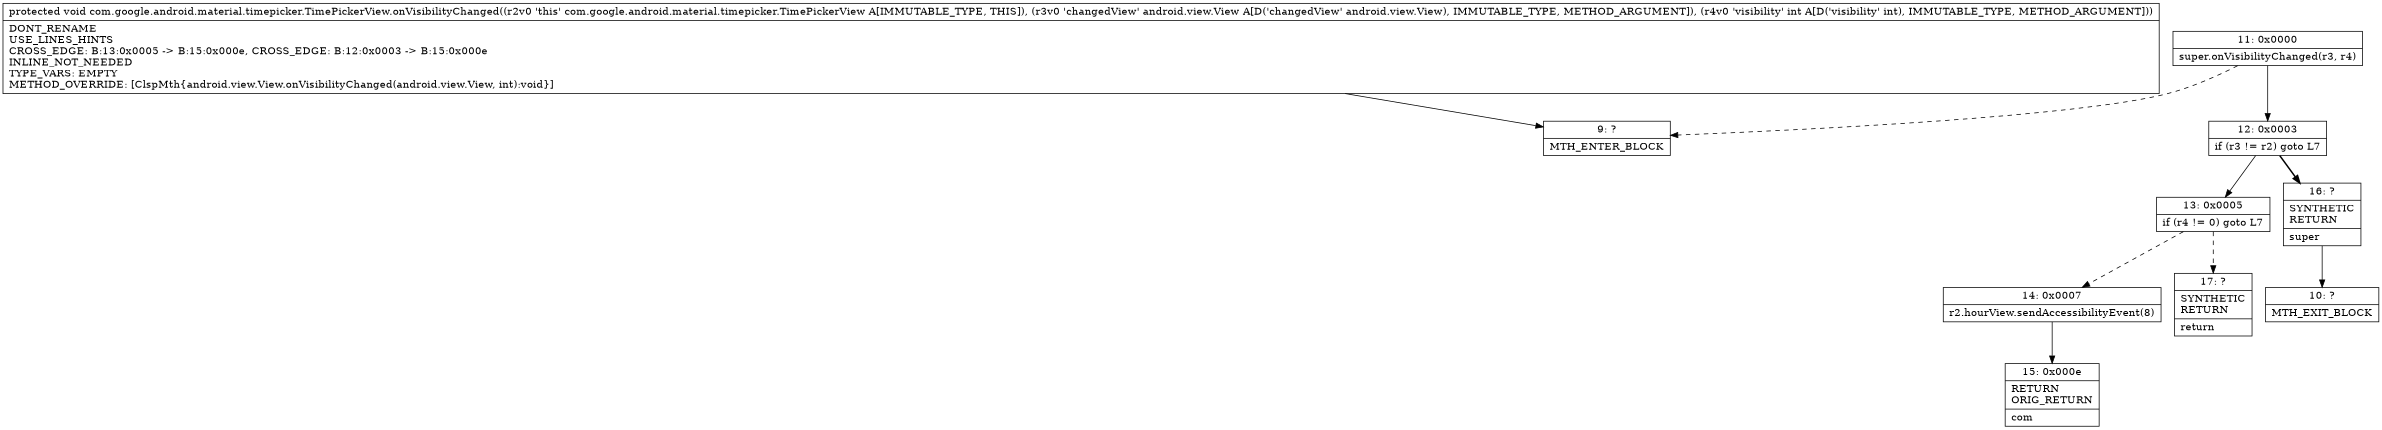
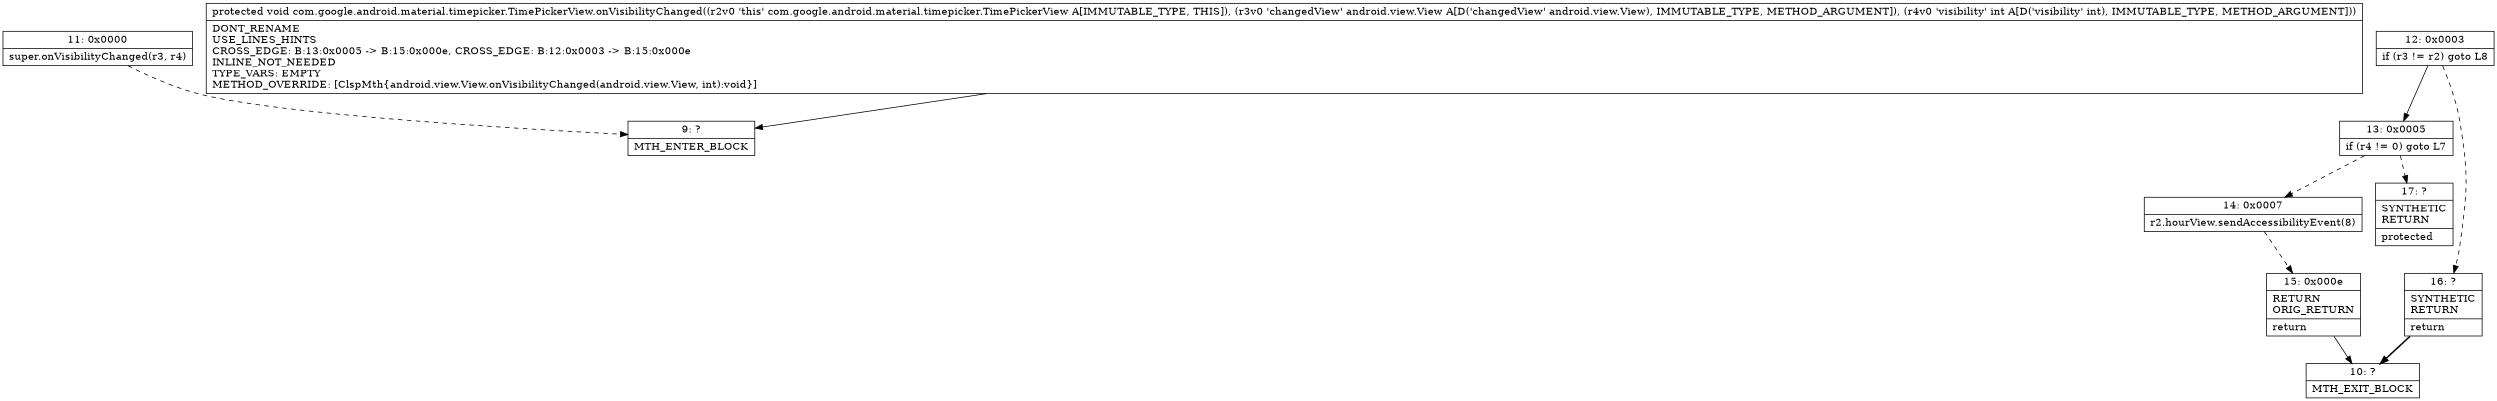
(2268, 90) -> none
(2268, 147) -> (2435, 57)
(2288, 166) -> (2465, 165)
(2305, 237) -> (2428, 327)
(2322, 263) -> (2398, 347)
(2198, 327) -> (2408, 237)
(2052, 339) -> (2276, 249)
none -> (2341, 347)
(2022, 417) -> (2290, 327)
